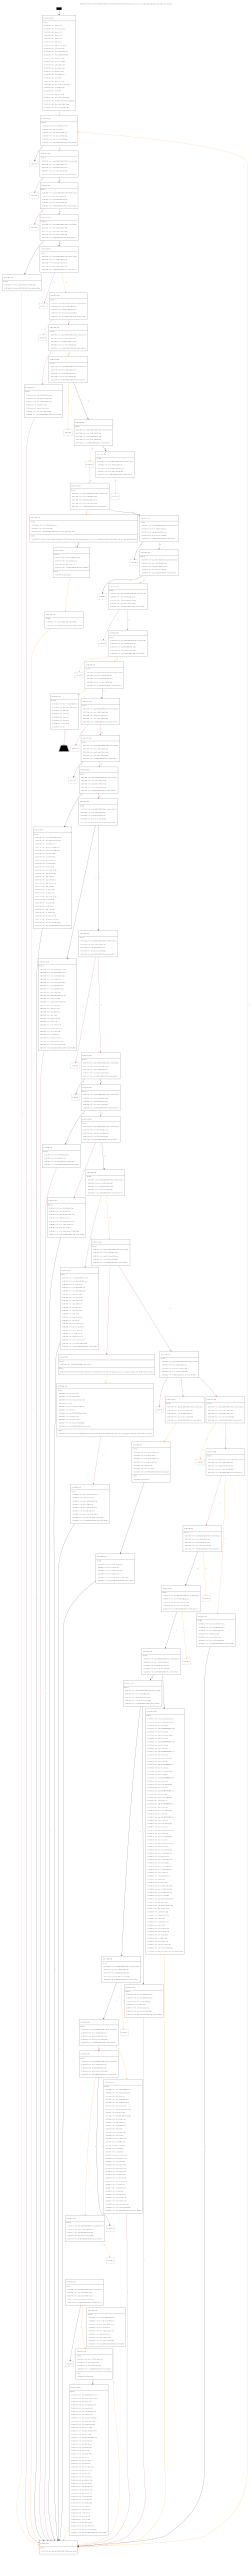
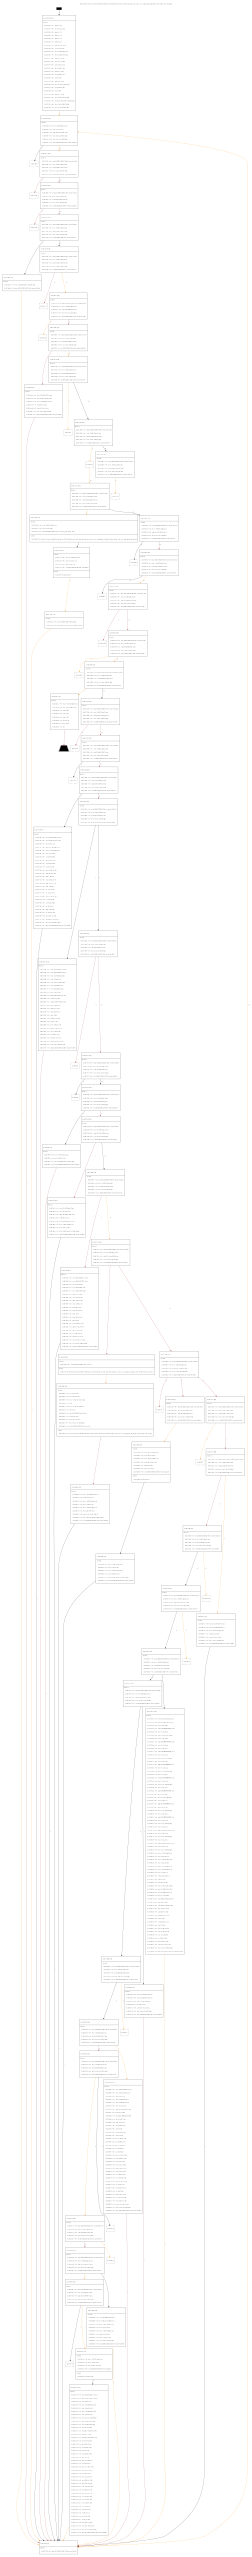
none -> (85, 2260)
